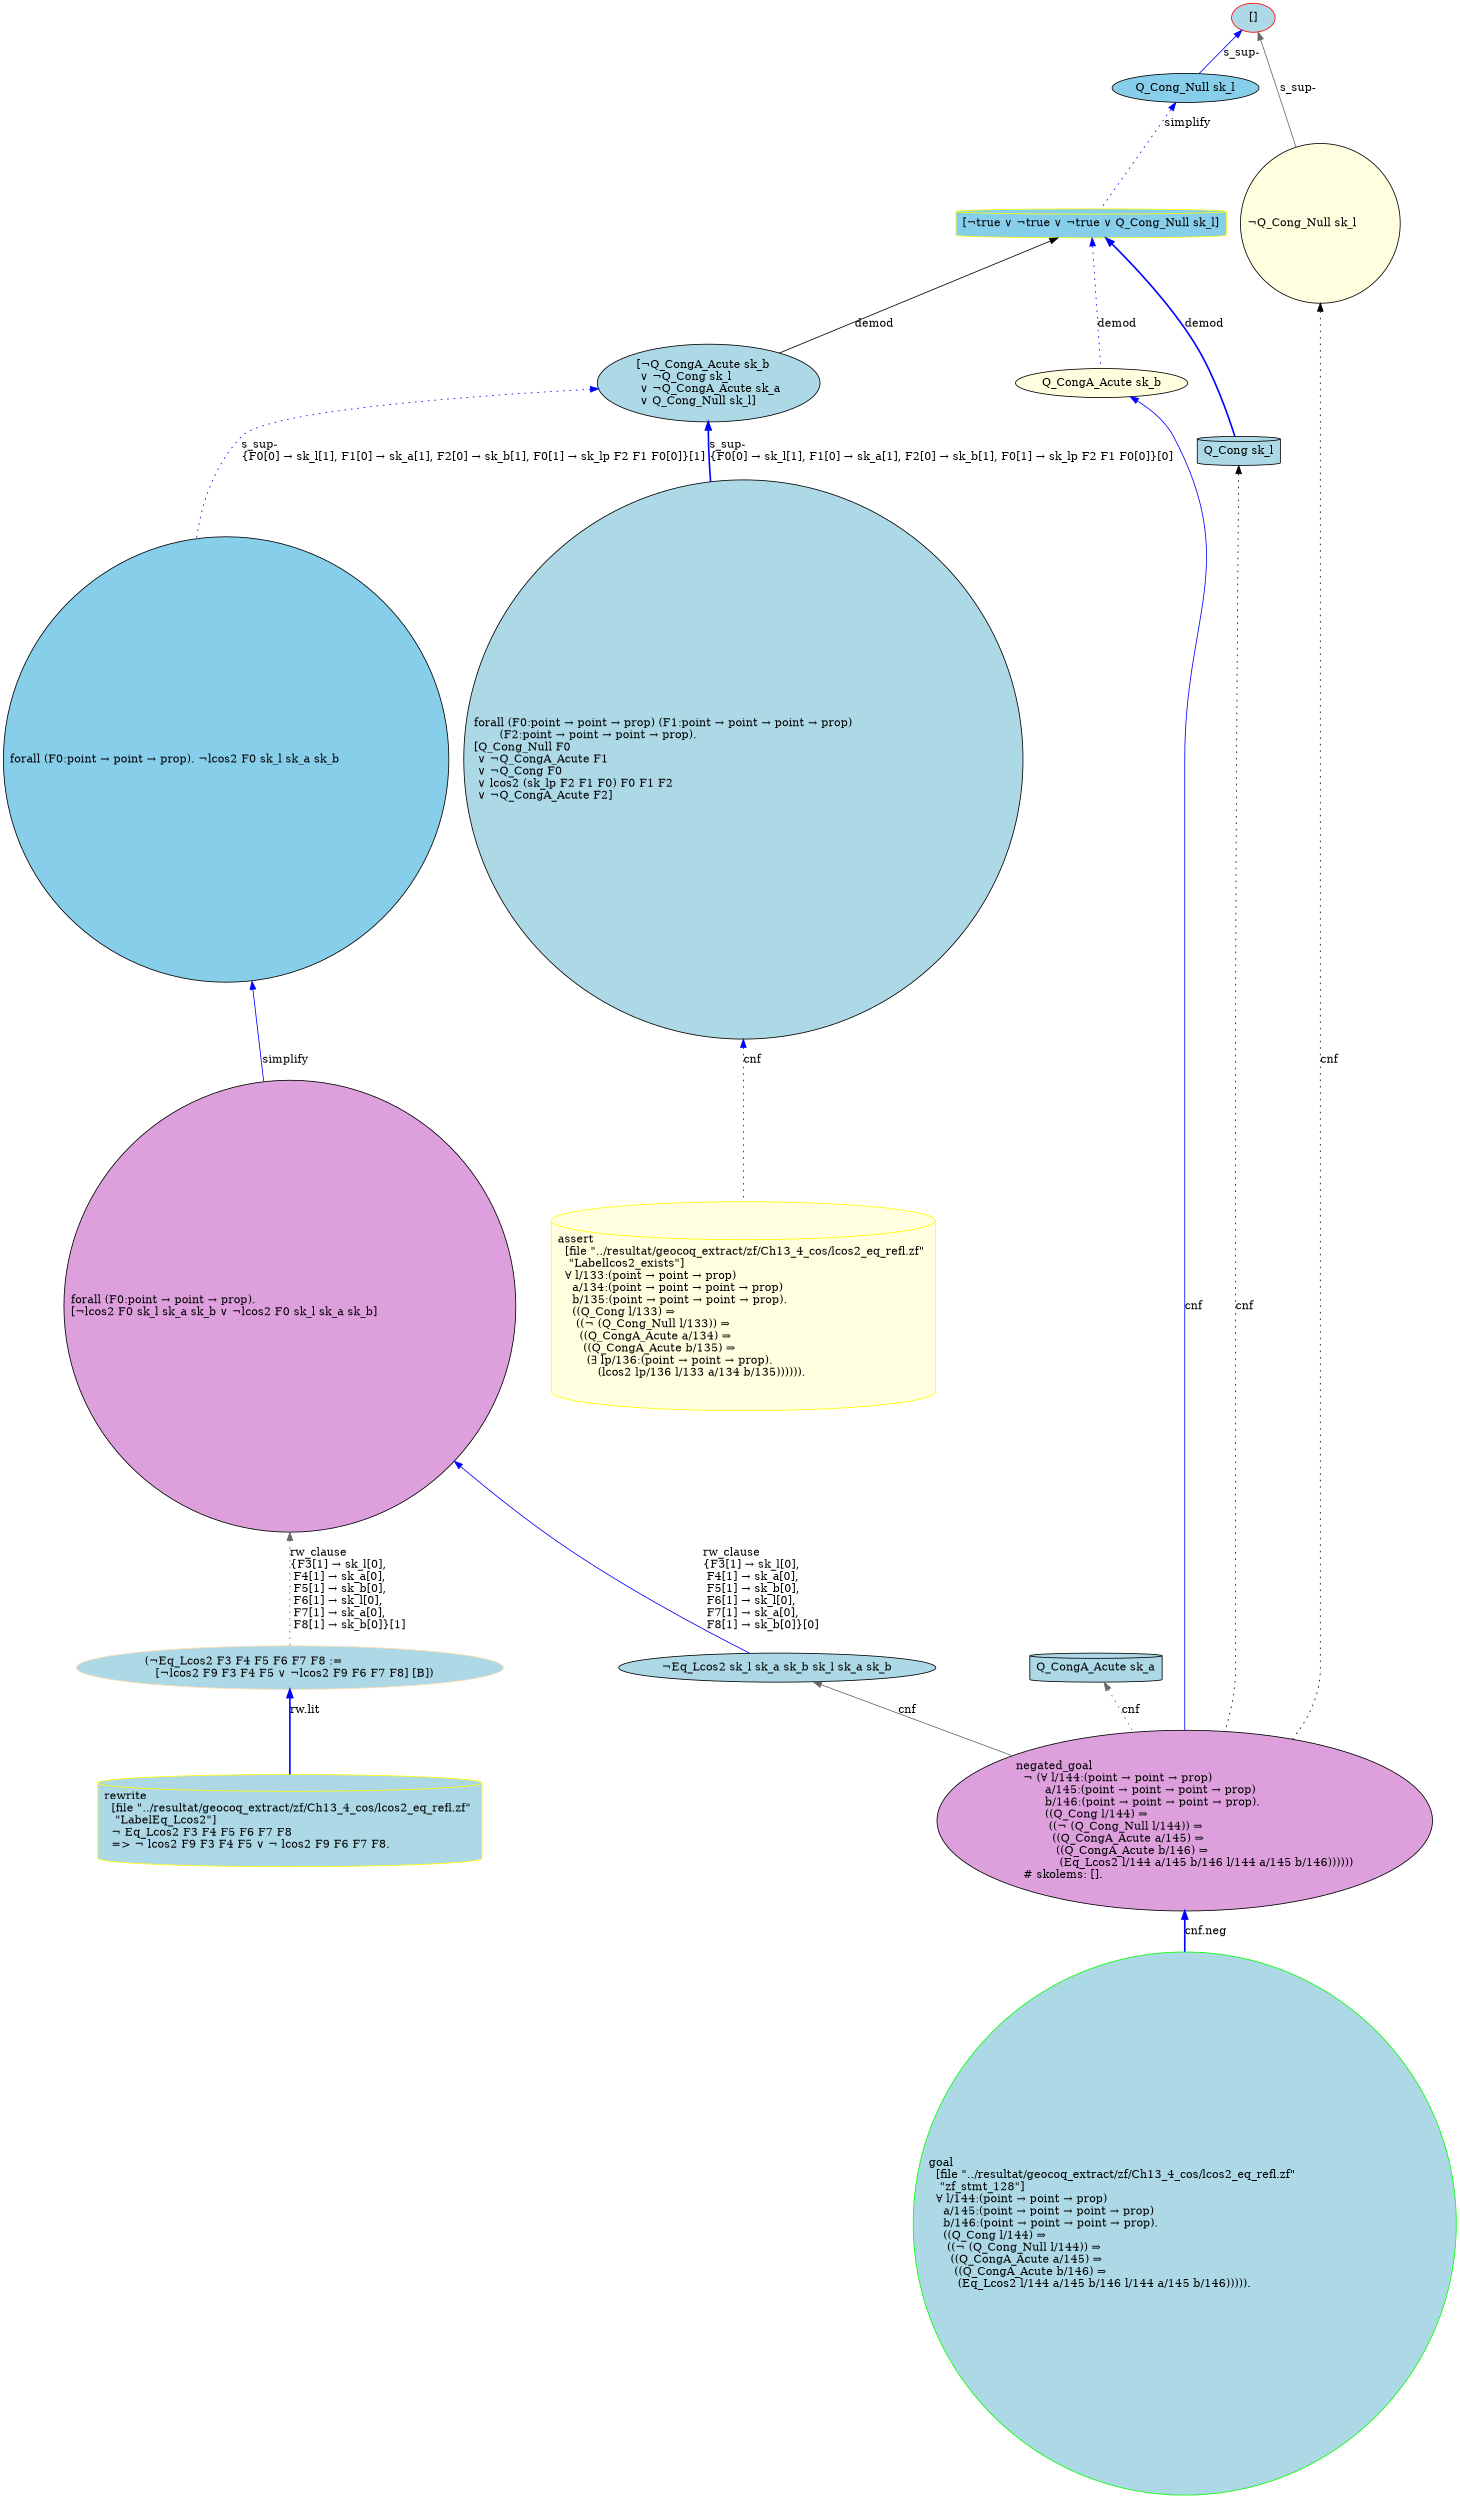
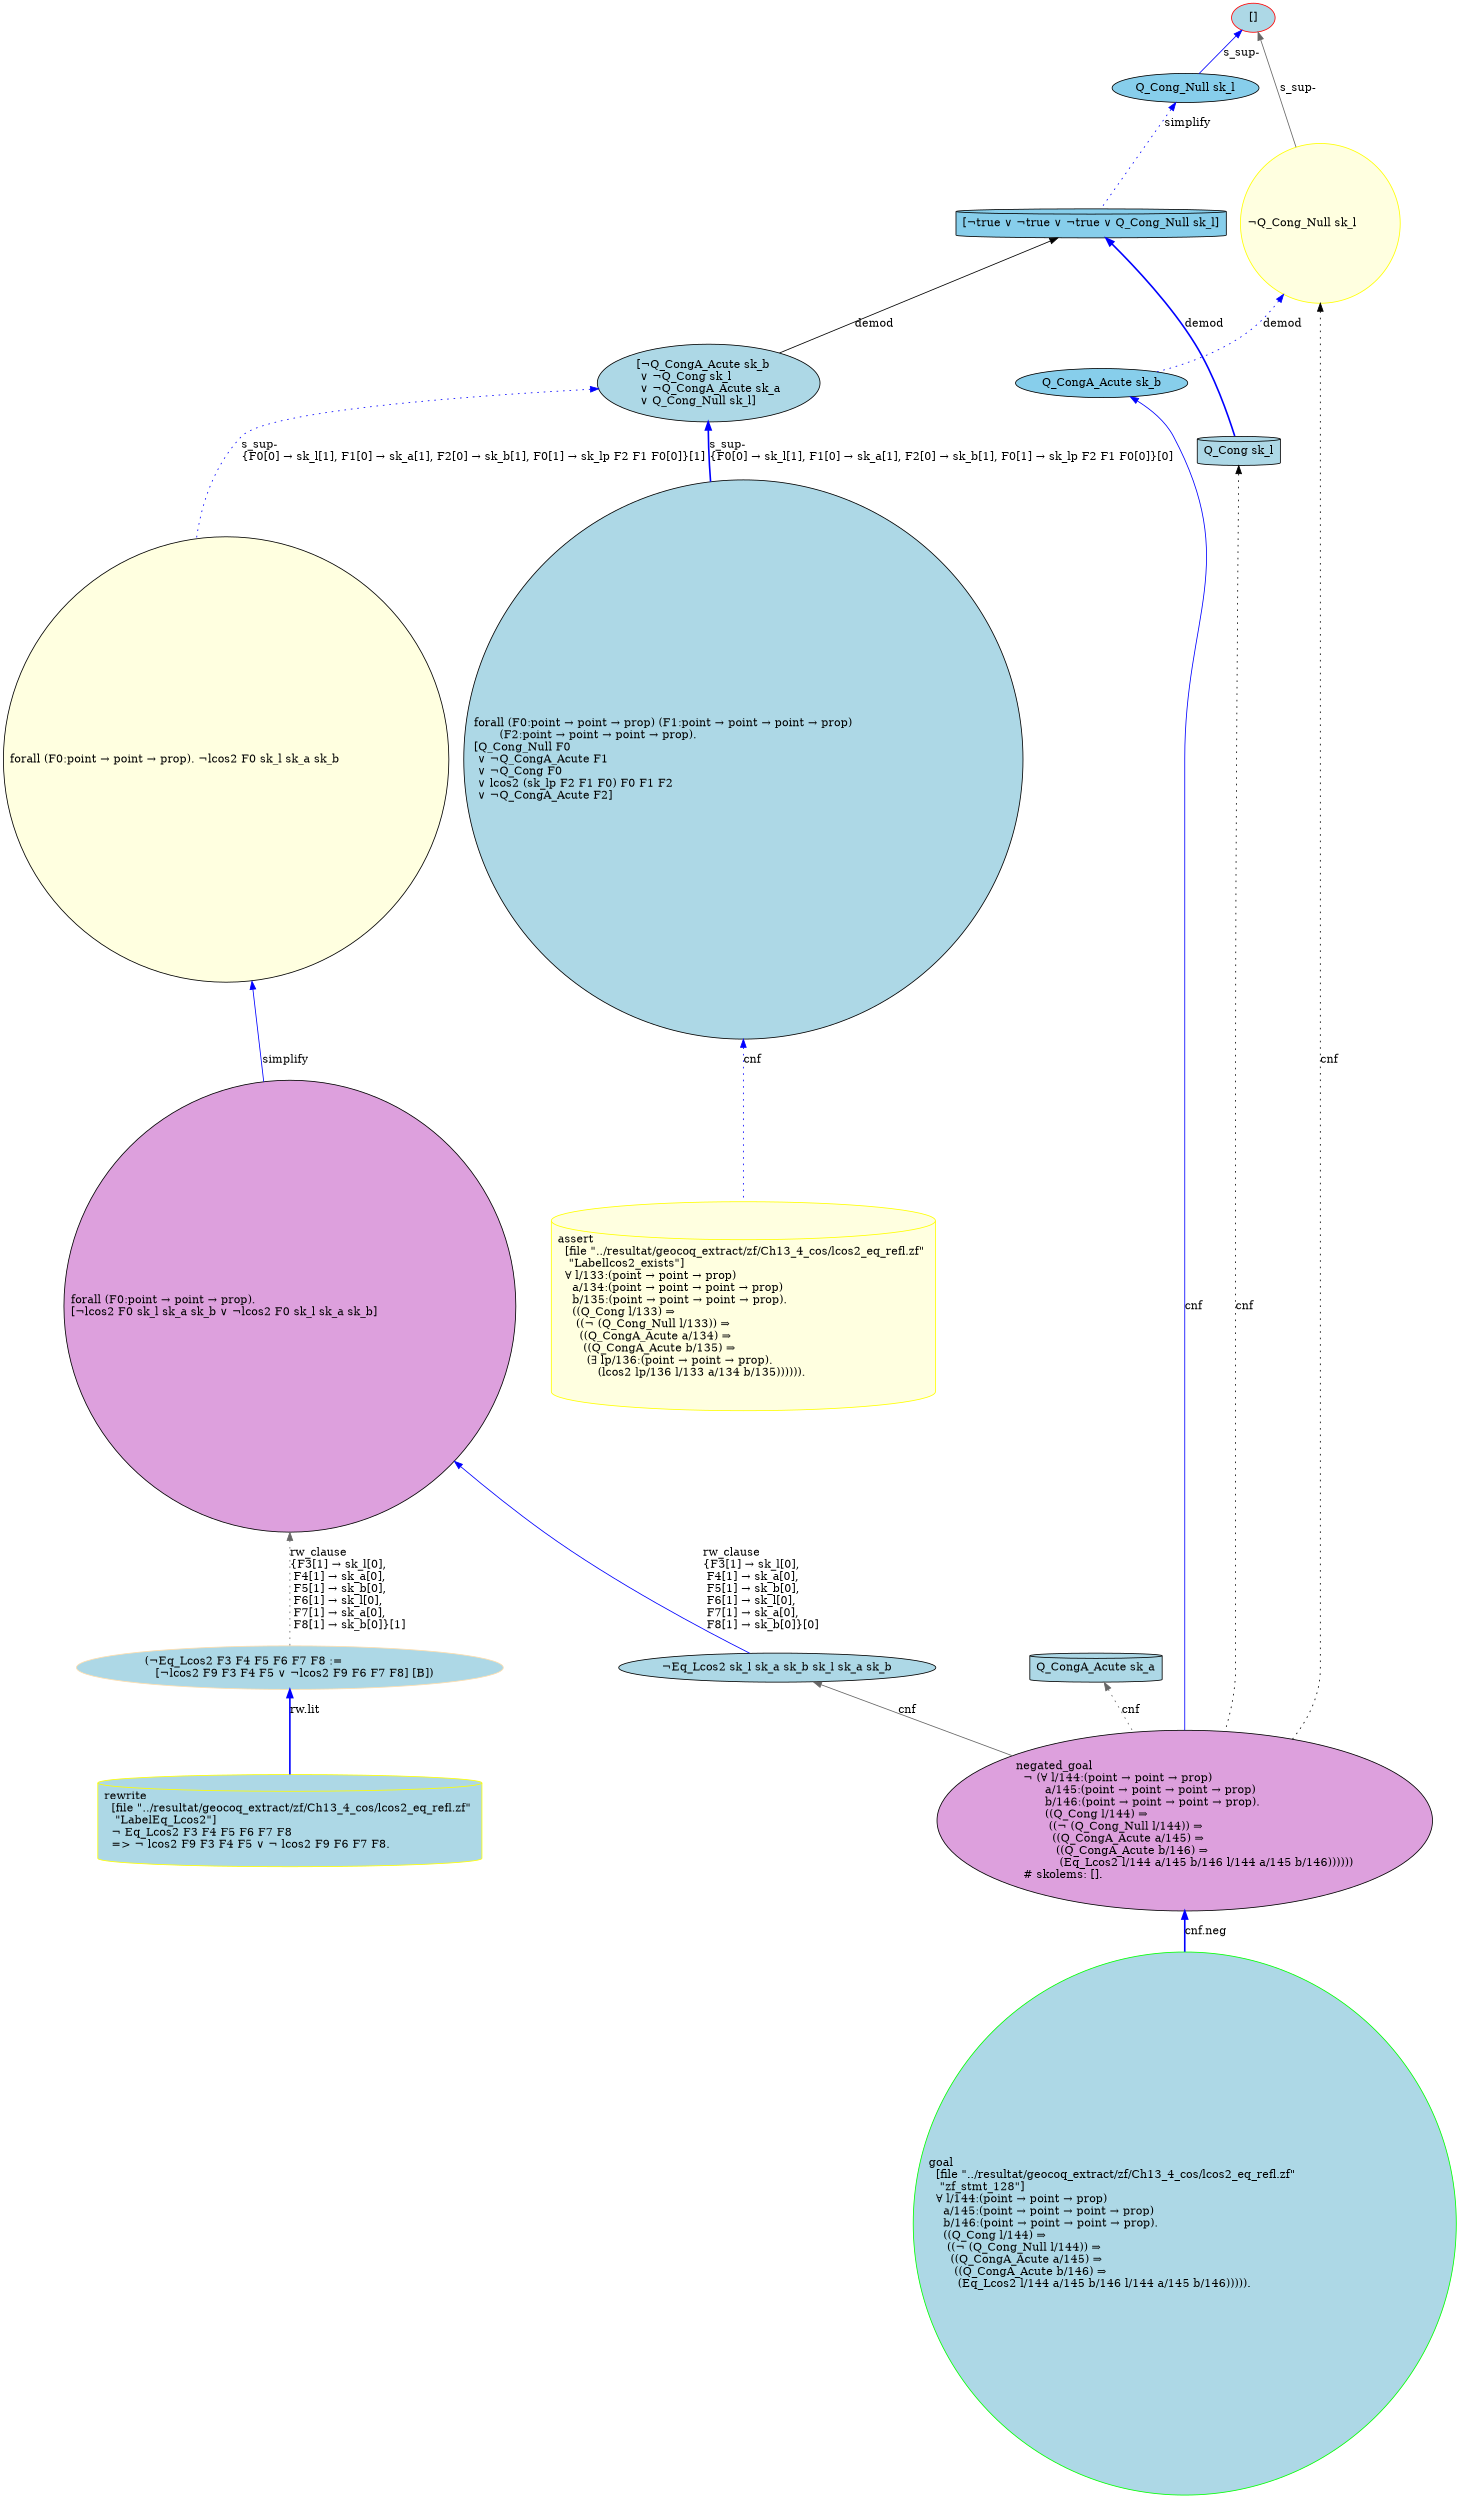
(1091, 223) -> (1091, 223)
(1320, 223) -> (1320, 223)
(1097, 307) -> (1224, 347)
(1102, 383) -> (1102, 383)
(226, 759) -> (226, 759)
